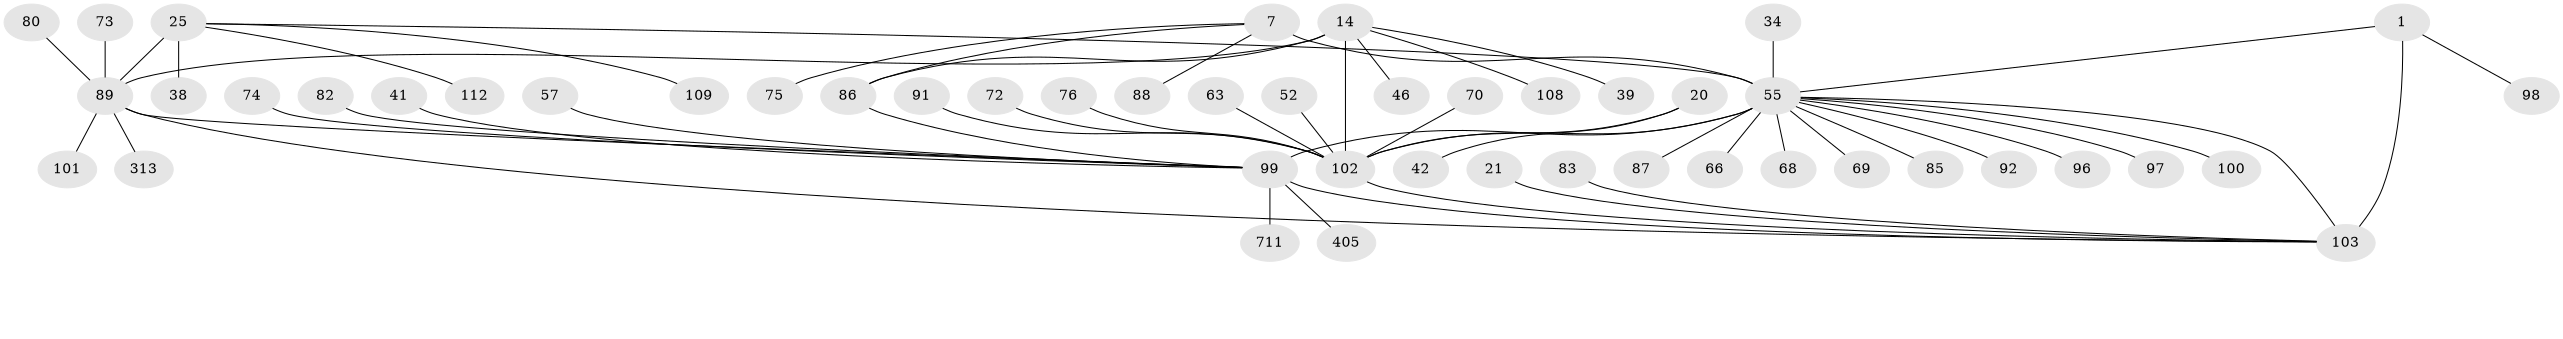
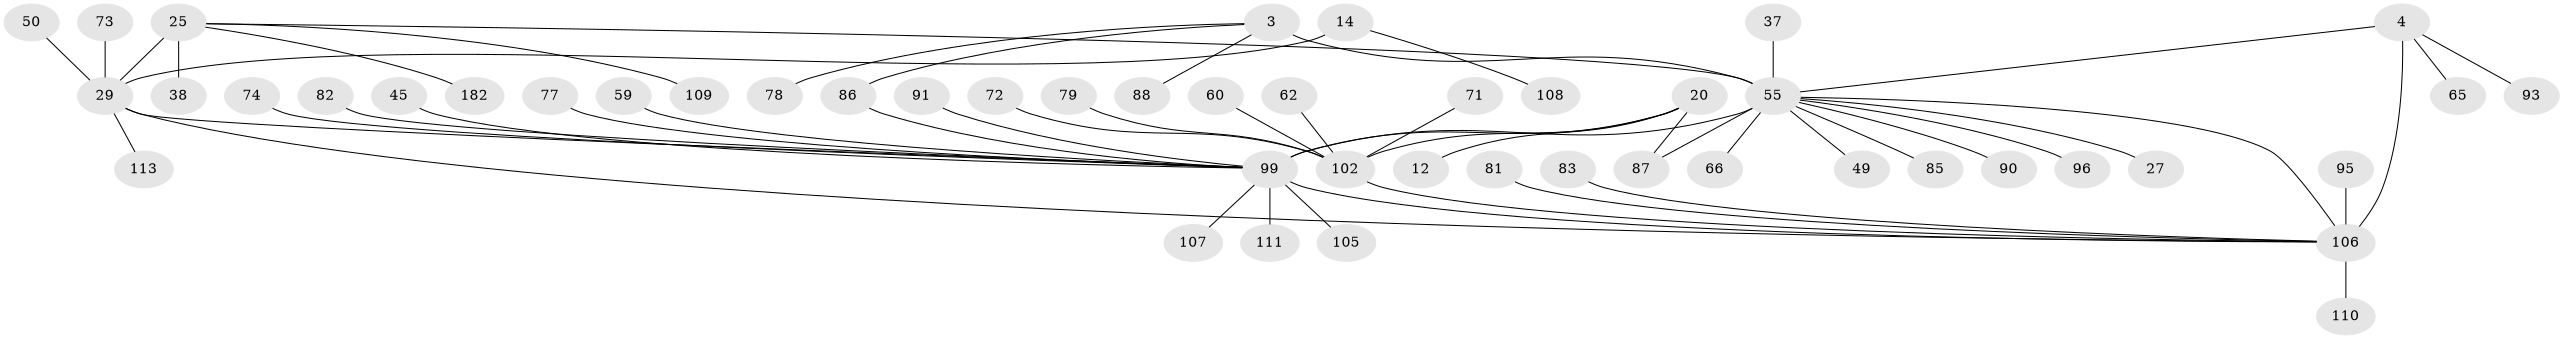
(32, 22) -> (32, 22)
(1272, 22) -> (1272, 22)
(1773, 22) -> (1773, 22)
(2402, 22) -> (2402, 22)
(1051, 57) -> none
(105, 96) -> (105, 96)
(399, 96) -> (399, 96)
(475, 96) -> (475, 96)
(550, 96) -> (550, 96)
none -> (624, 96)
(775, 96) -> (775, 96)
(1069, 96) -> (1069, 96)
(1216, 96) -> (1216, 96)
(1289, 96) -> (1289, 96)
(1345, 96) -> none
(1402, 96) -> none
(1475, 96) -> (1475, 96)
(1626, 96) -> none
none -> (2458, 96)
(2532, 96) -> (2532, 96)
(1085, 133) -> (1091, 146)
none -> (1485, 133)
(1560, 133) -> none
none -> (1669, 135)
(67, 169) -> none
(144, 169) -> (144, 169)
(1421, 169) -> (1421, 169)
(1494, 169) -> (1494, 169)
(1788, 169) -> none
(1862, 169) -> (1862, 169)
(2009, 169) -> (2009, 169)
(2156, 169) -> (2156, 169)
(2232, 169) -> none
none -> (2346, 169)
none -> (1193, 243)
(1270, 243) -> (1270, 243)
(1346, 243) -> (1346, 243)
(2346, 243) -> (2346, 243)
none -> (2346, 316)
